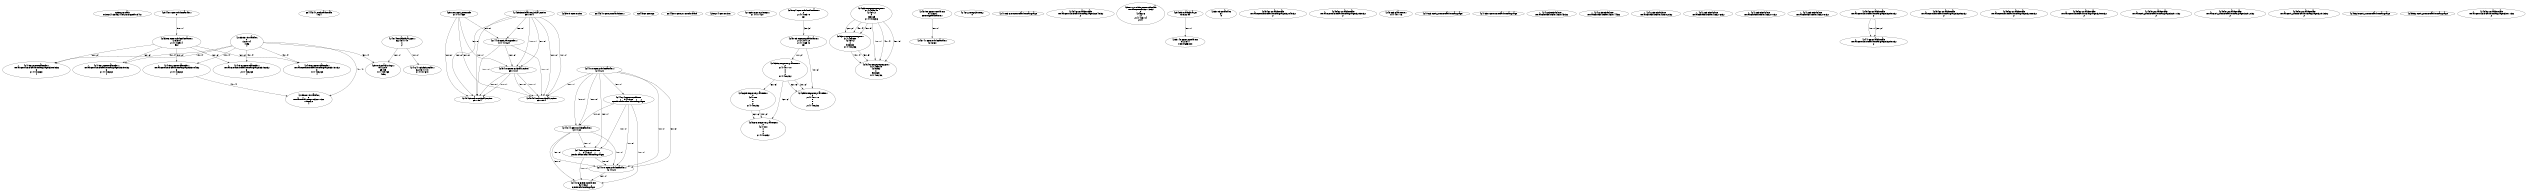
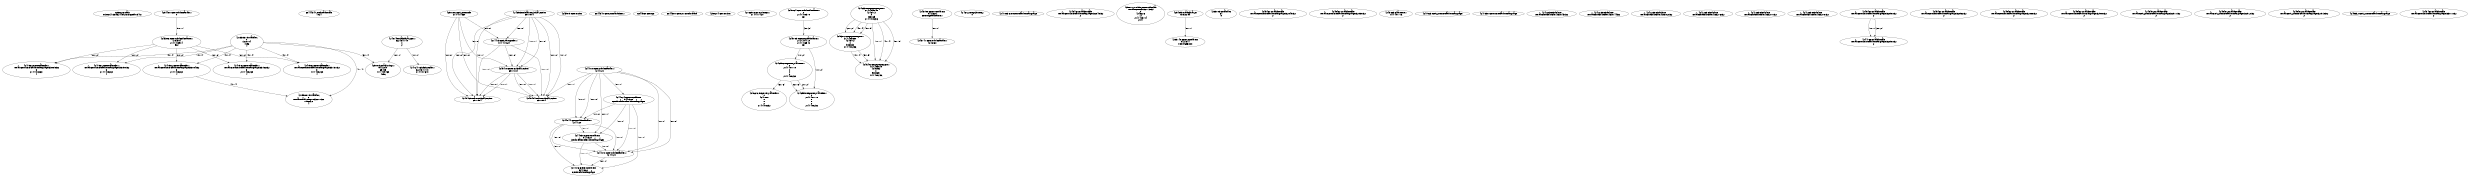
(2370, 14) -> none
(753, 99) -> none
